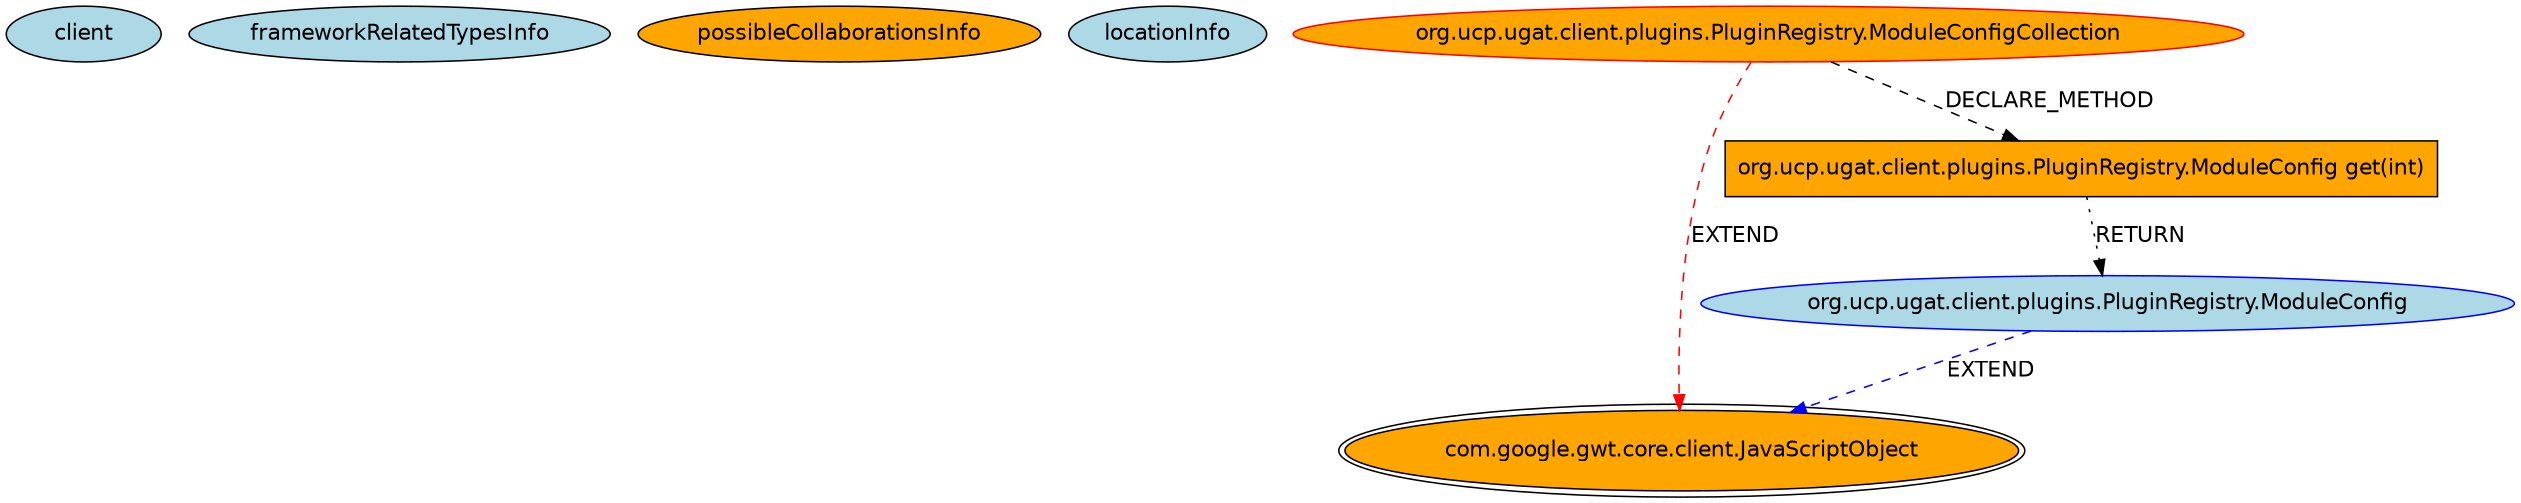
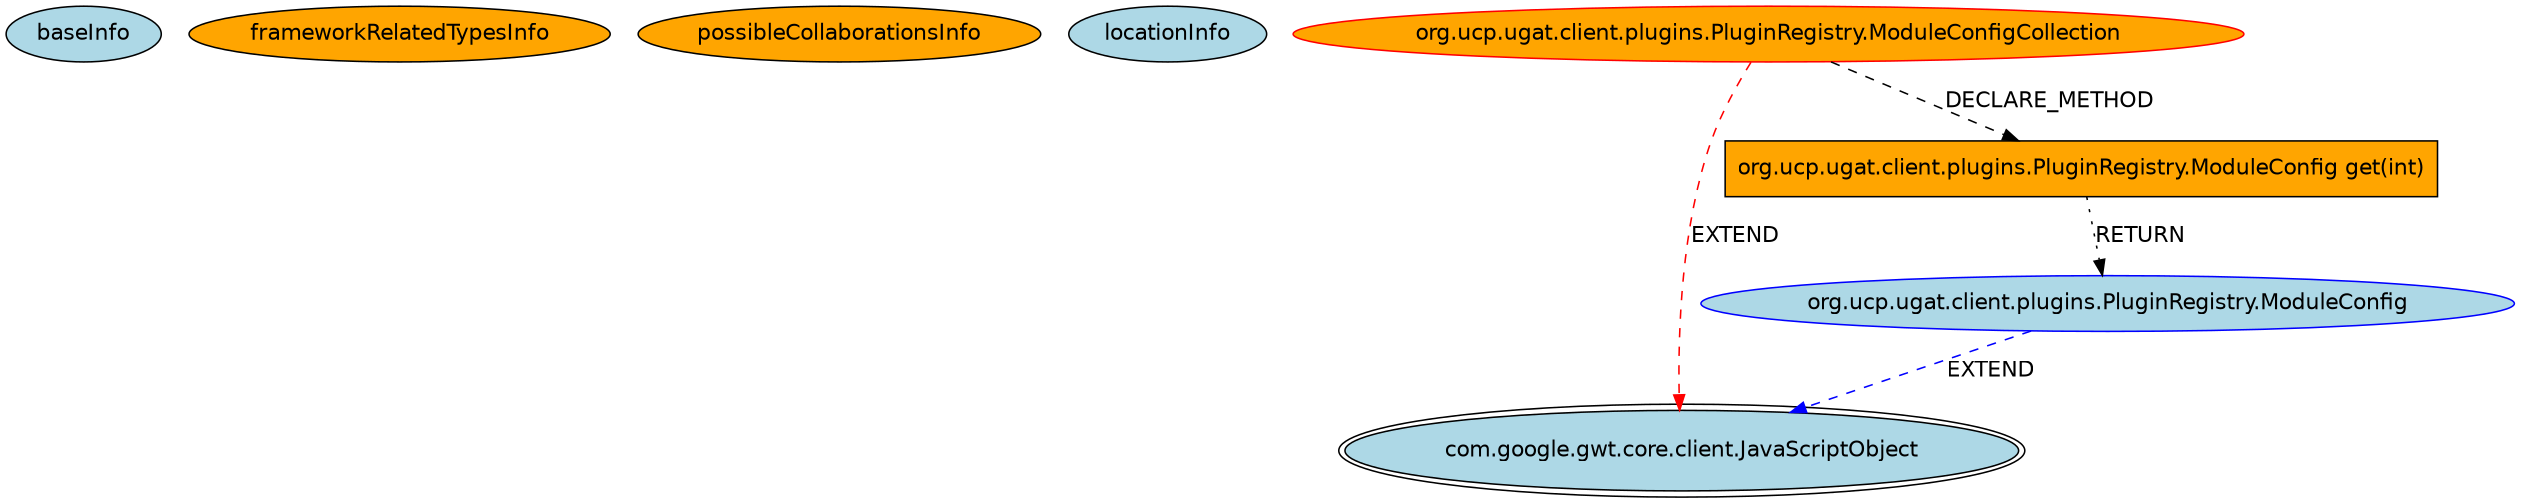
(84, 34) -> (84, 34)
(400, 34) -> (400, 34)
(1682, 451) -> (1682, 451)
